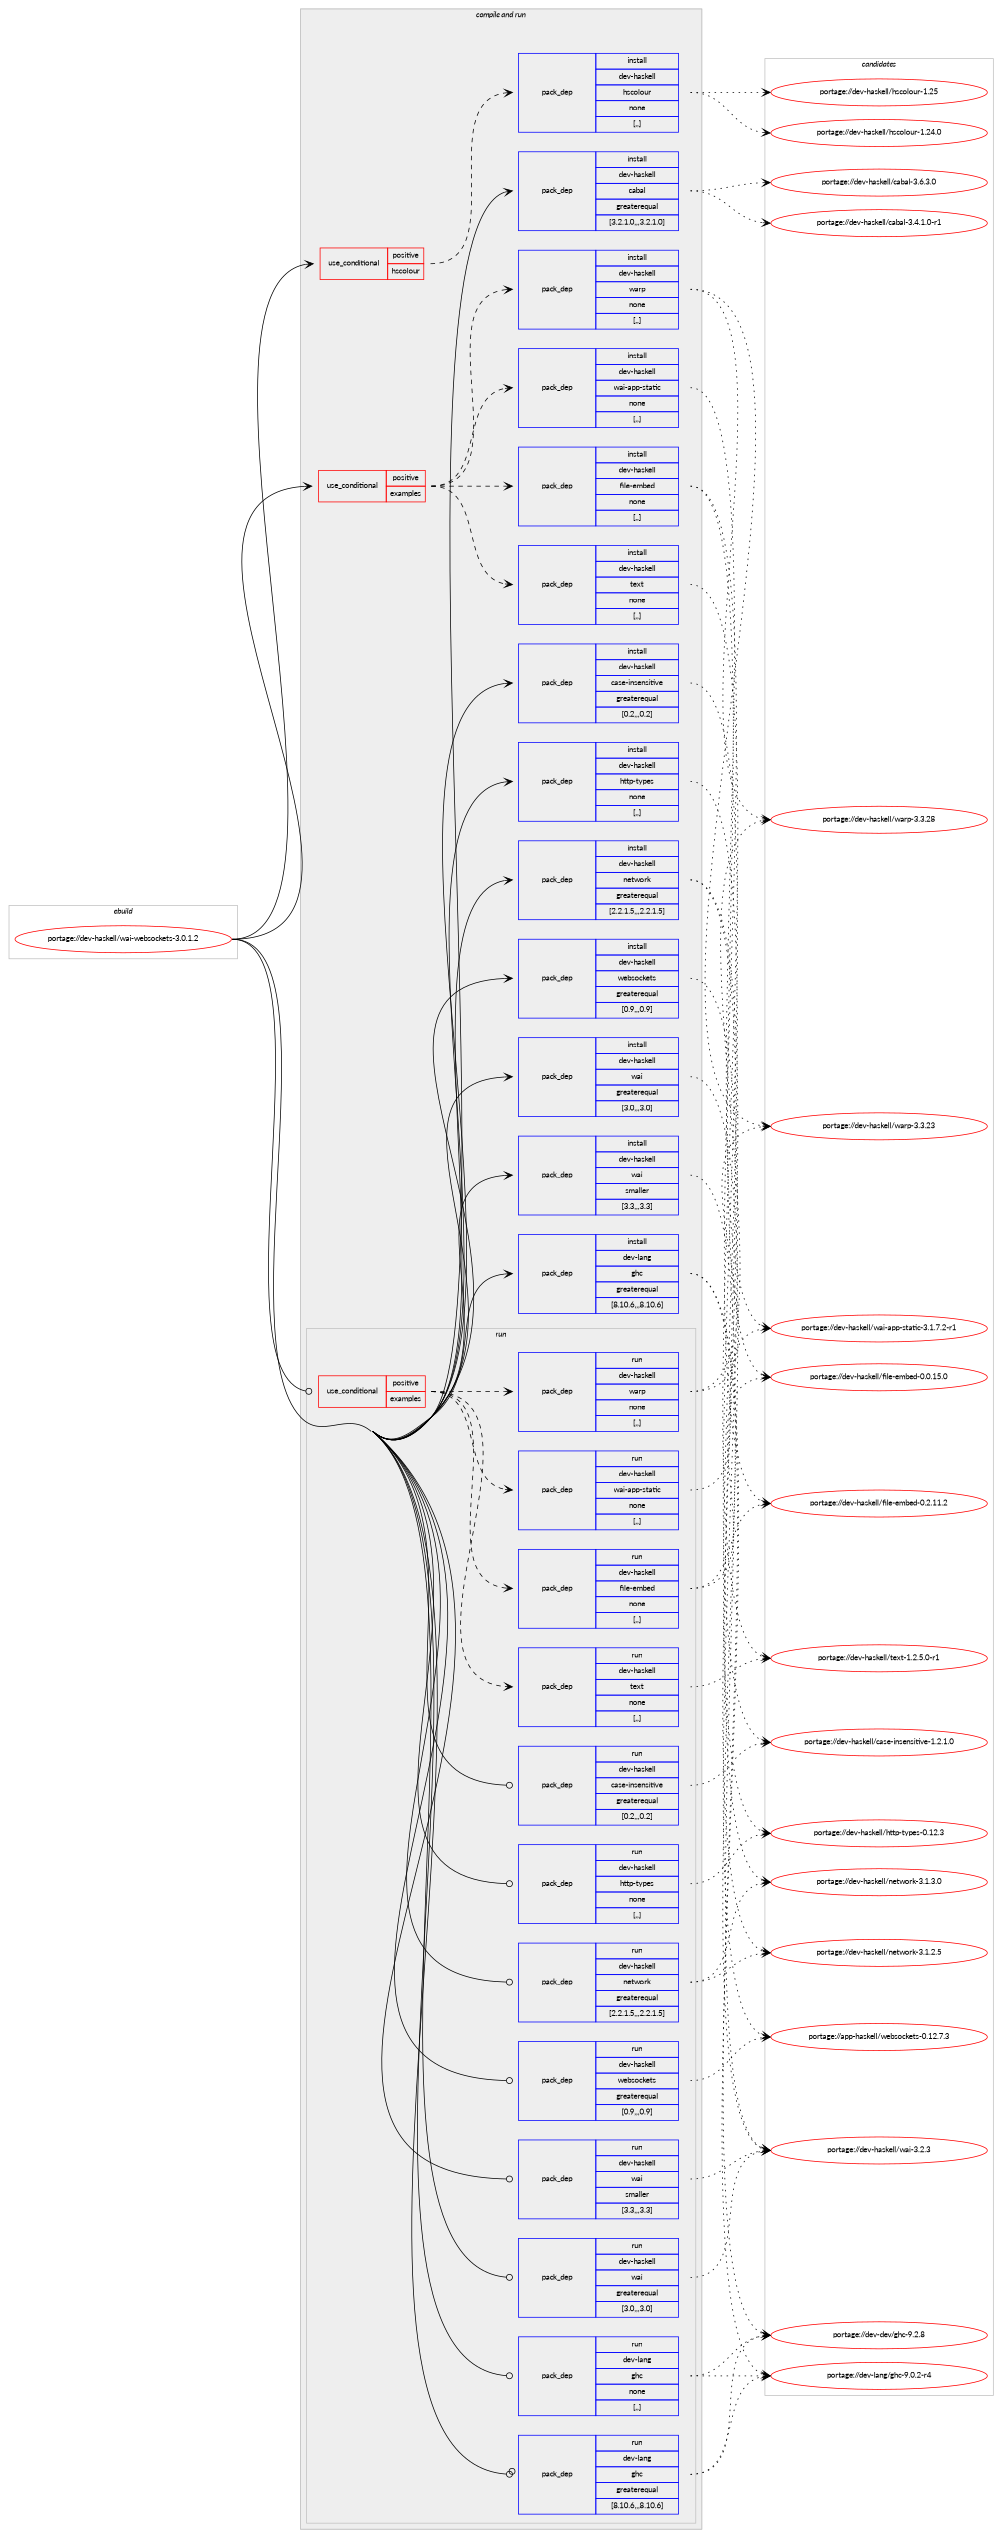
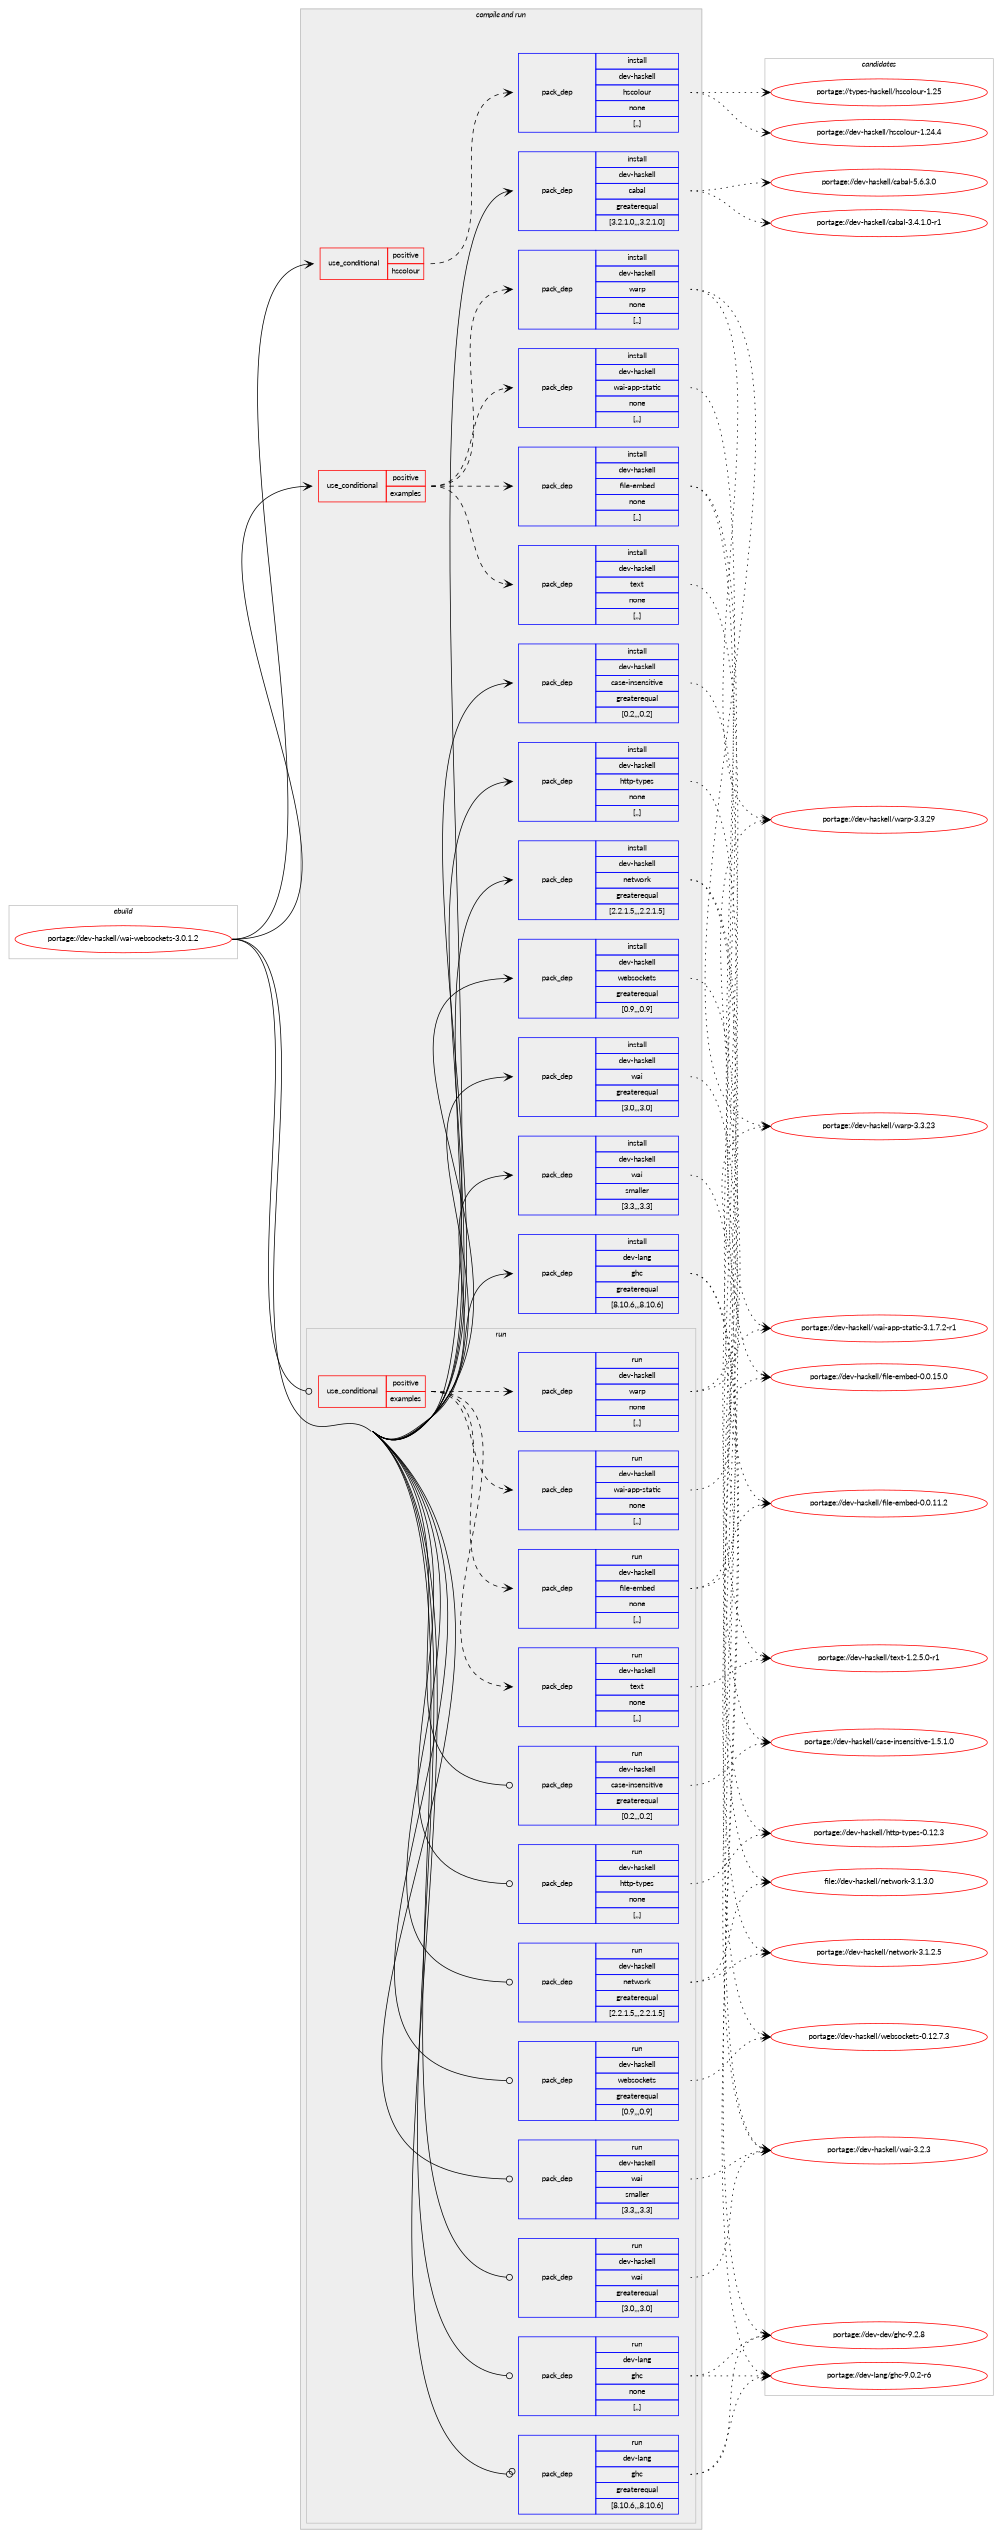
(879, 92) -> (879, 92)
(879, 133) -> (879, 133)
(879, 183) -> (879, 183)
(879, 820) -> (879, 820)
(879, 1504) -> (879, 1504)
(879, 1742) -> (879, 1742)
(879, 1882) -> (879, 1882)
(879, 2037) -> (879, 2037)
(879, 2376) -> (879, 2376)
